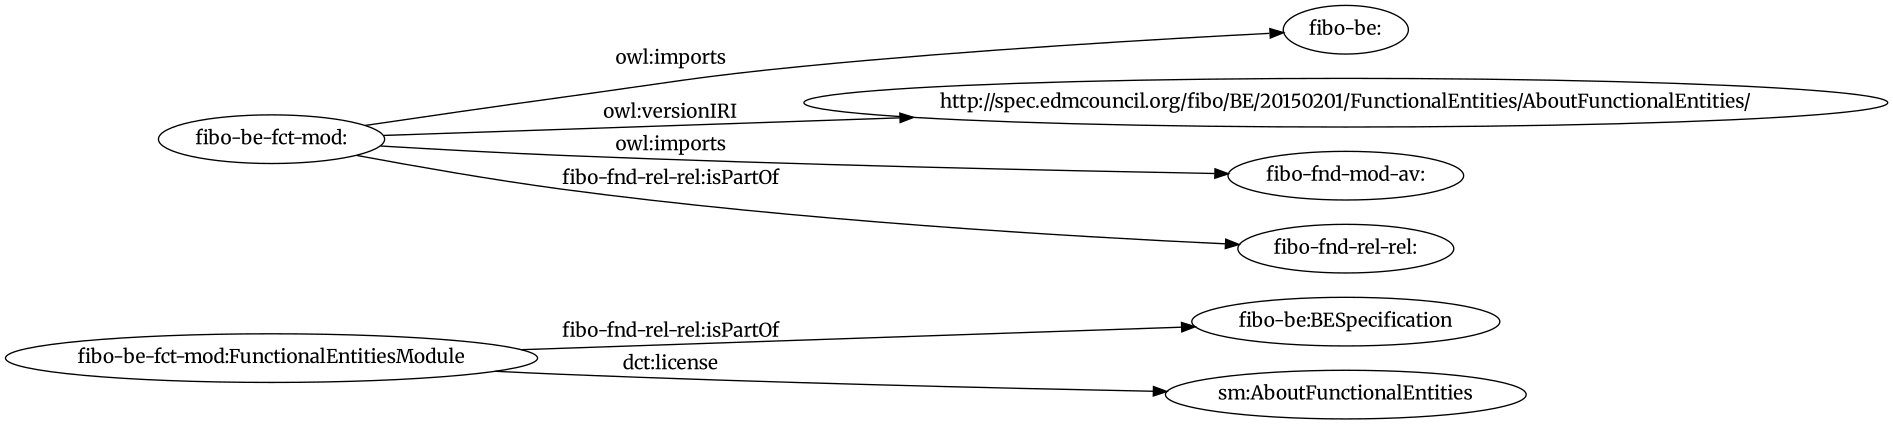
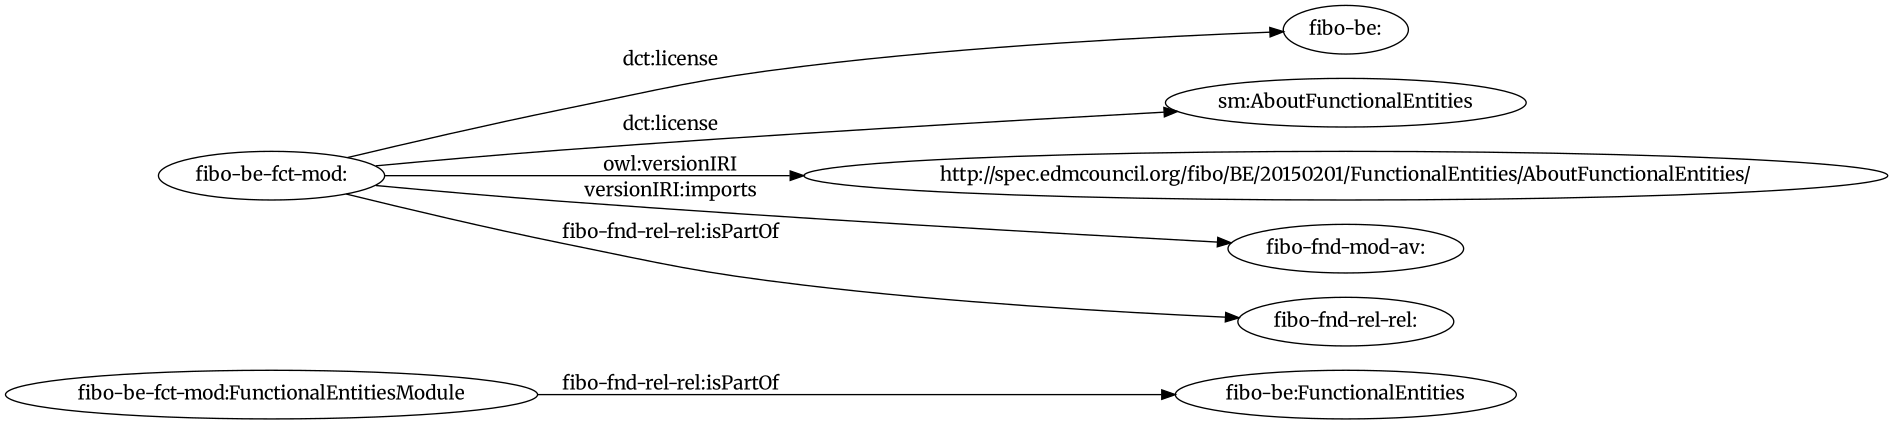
(671, 59) -> (671, 60)
(671, 145) -> (671, 191)
(1346, 322) -> (1346, 395)
(824, 383) -> (770, 136)
